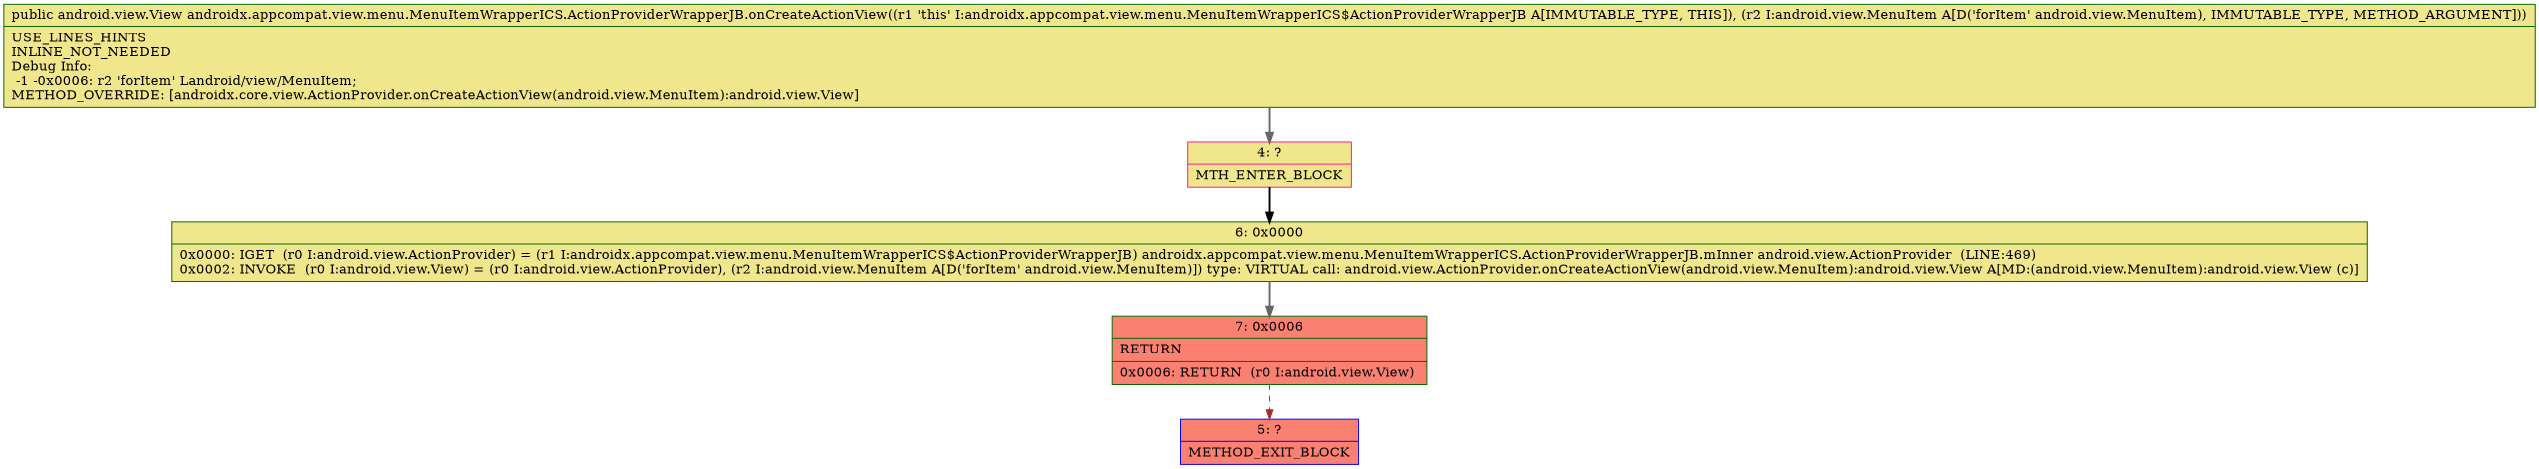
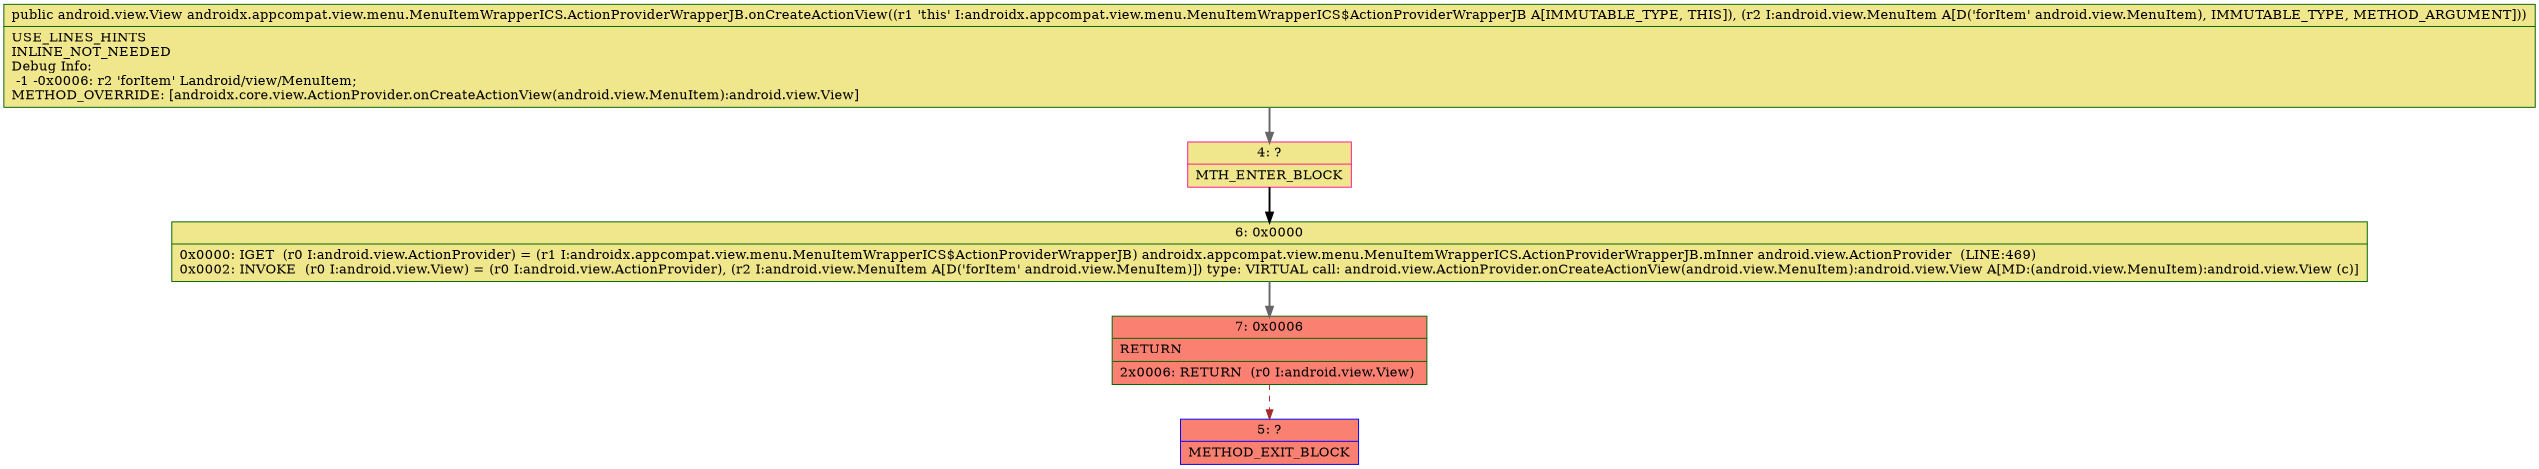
(1270, 372) -> (1270, 372)
